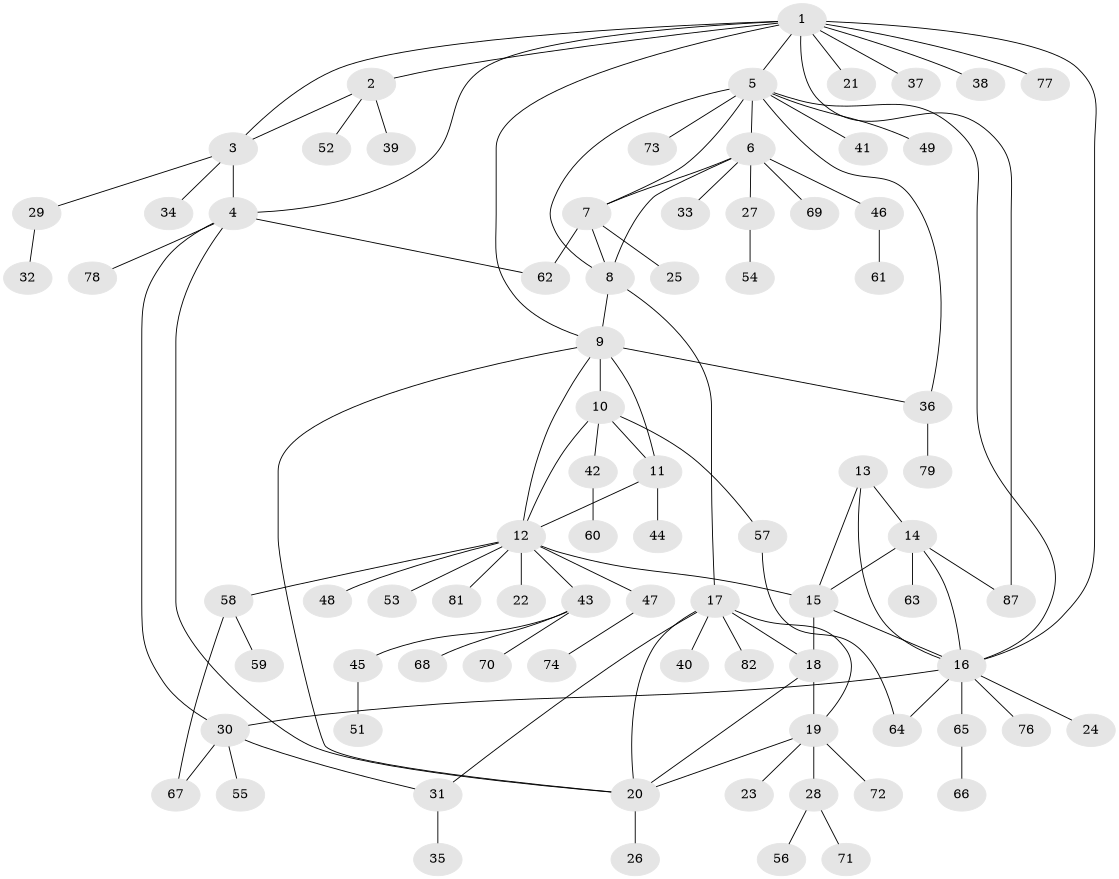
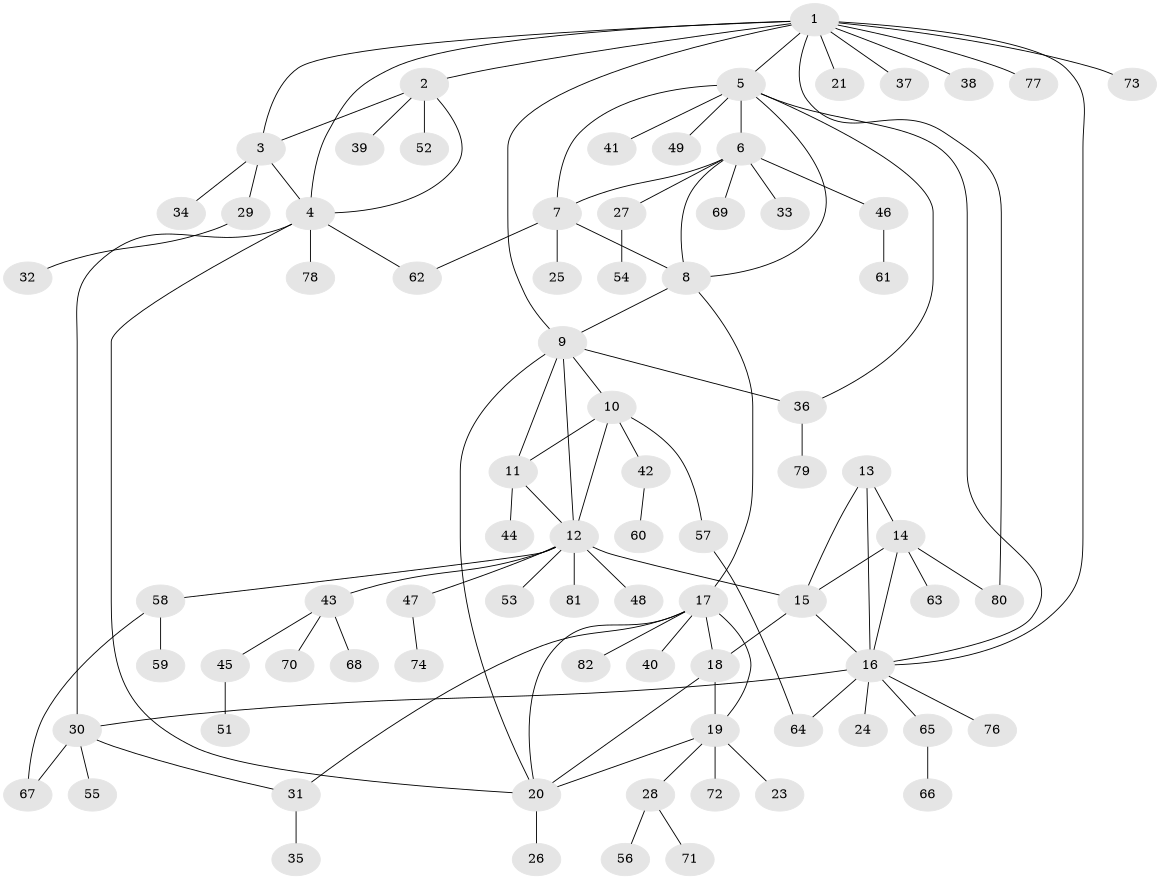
(703, 117) -> (977, 42)
none -> (435, 186)
(521, 601) -> none
(1011, 601) -> (1000, 601)
